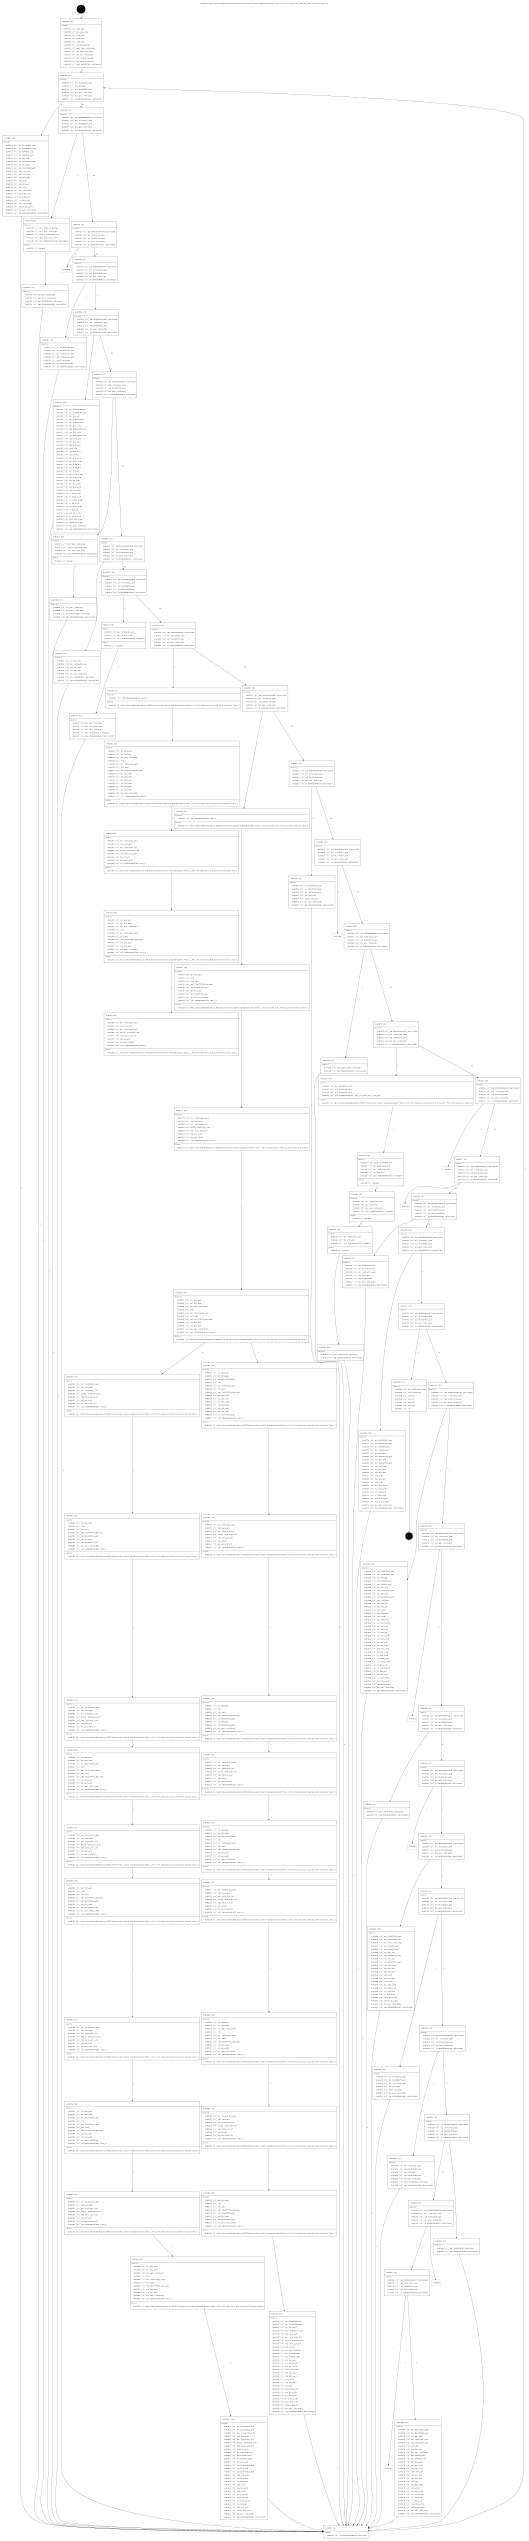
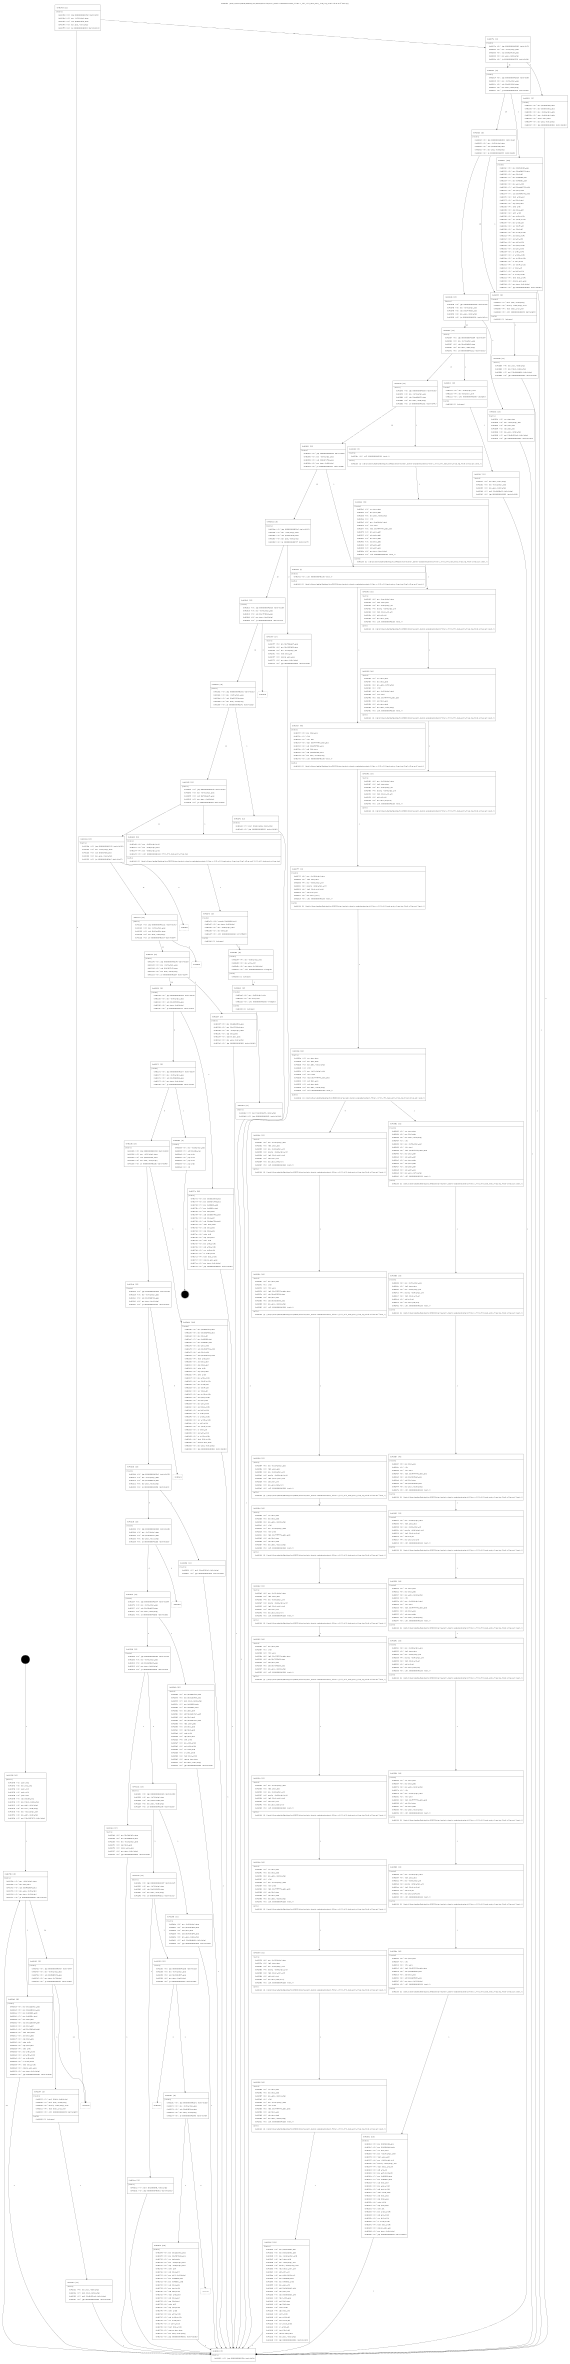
(88, 177) -> (59, 2049)
